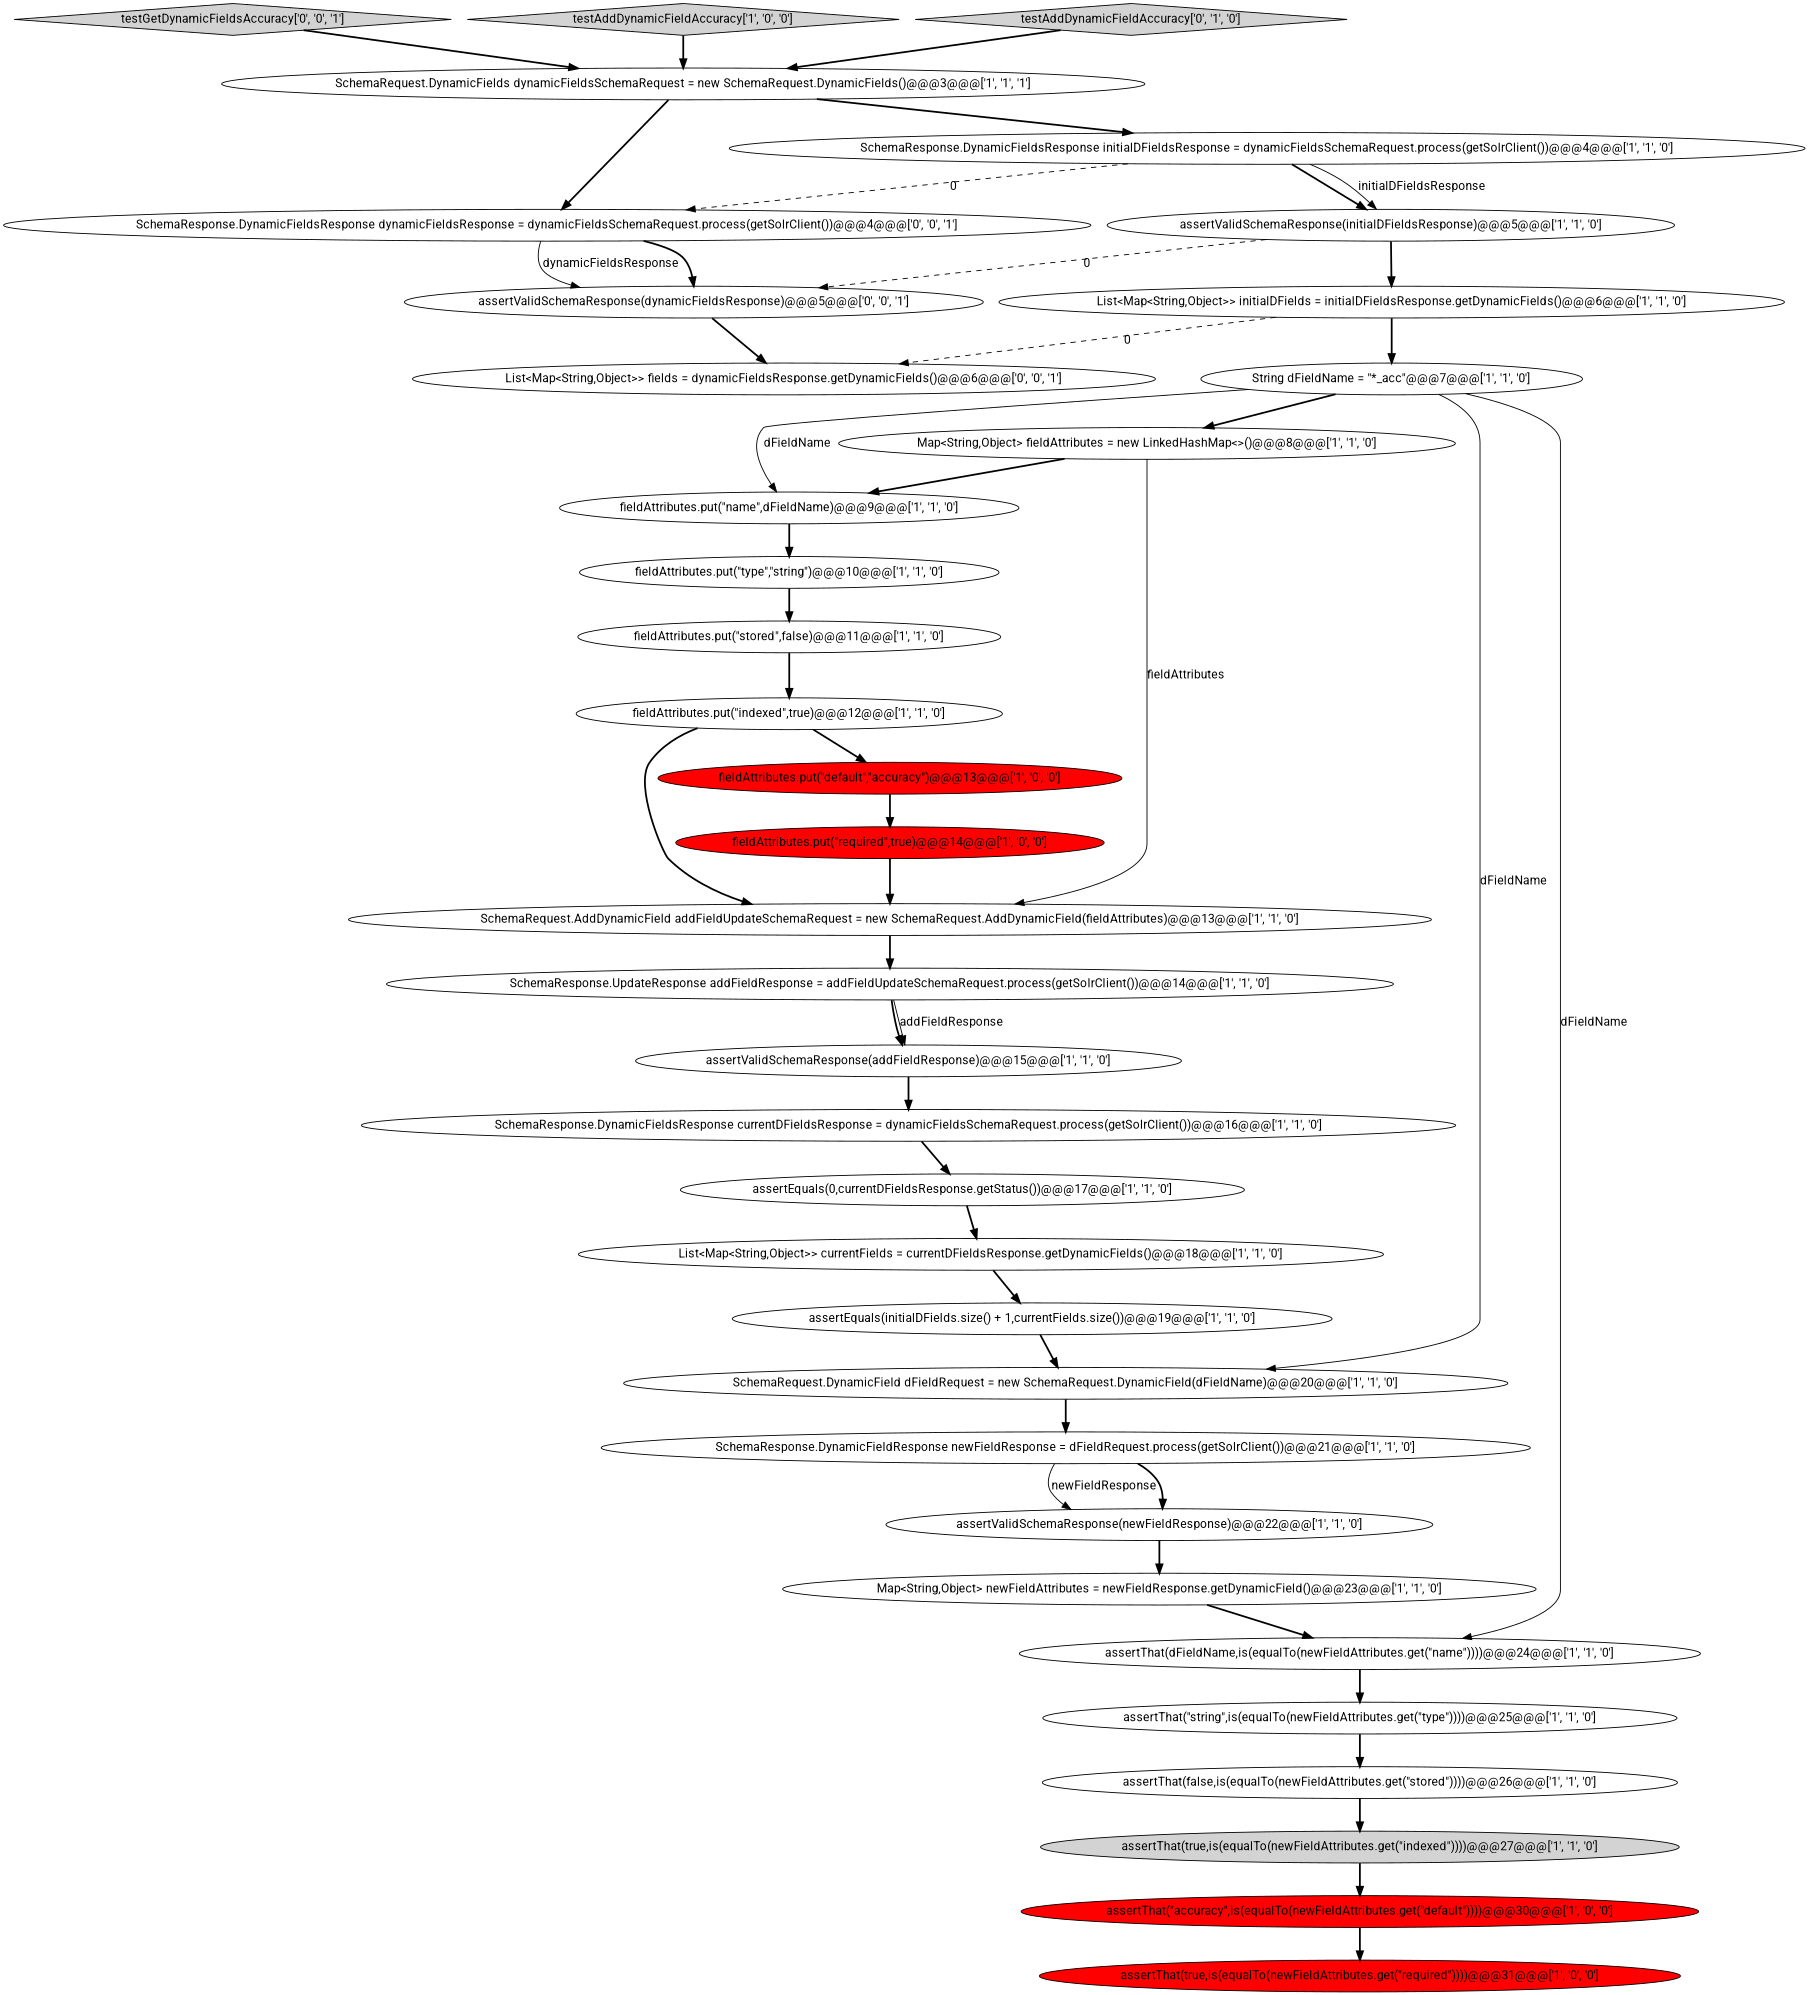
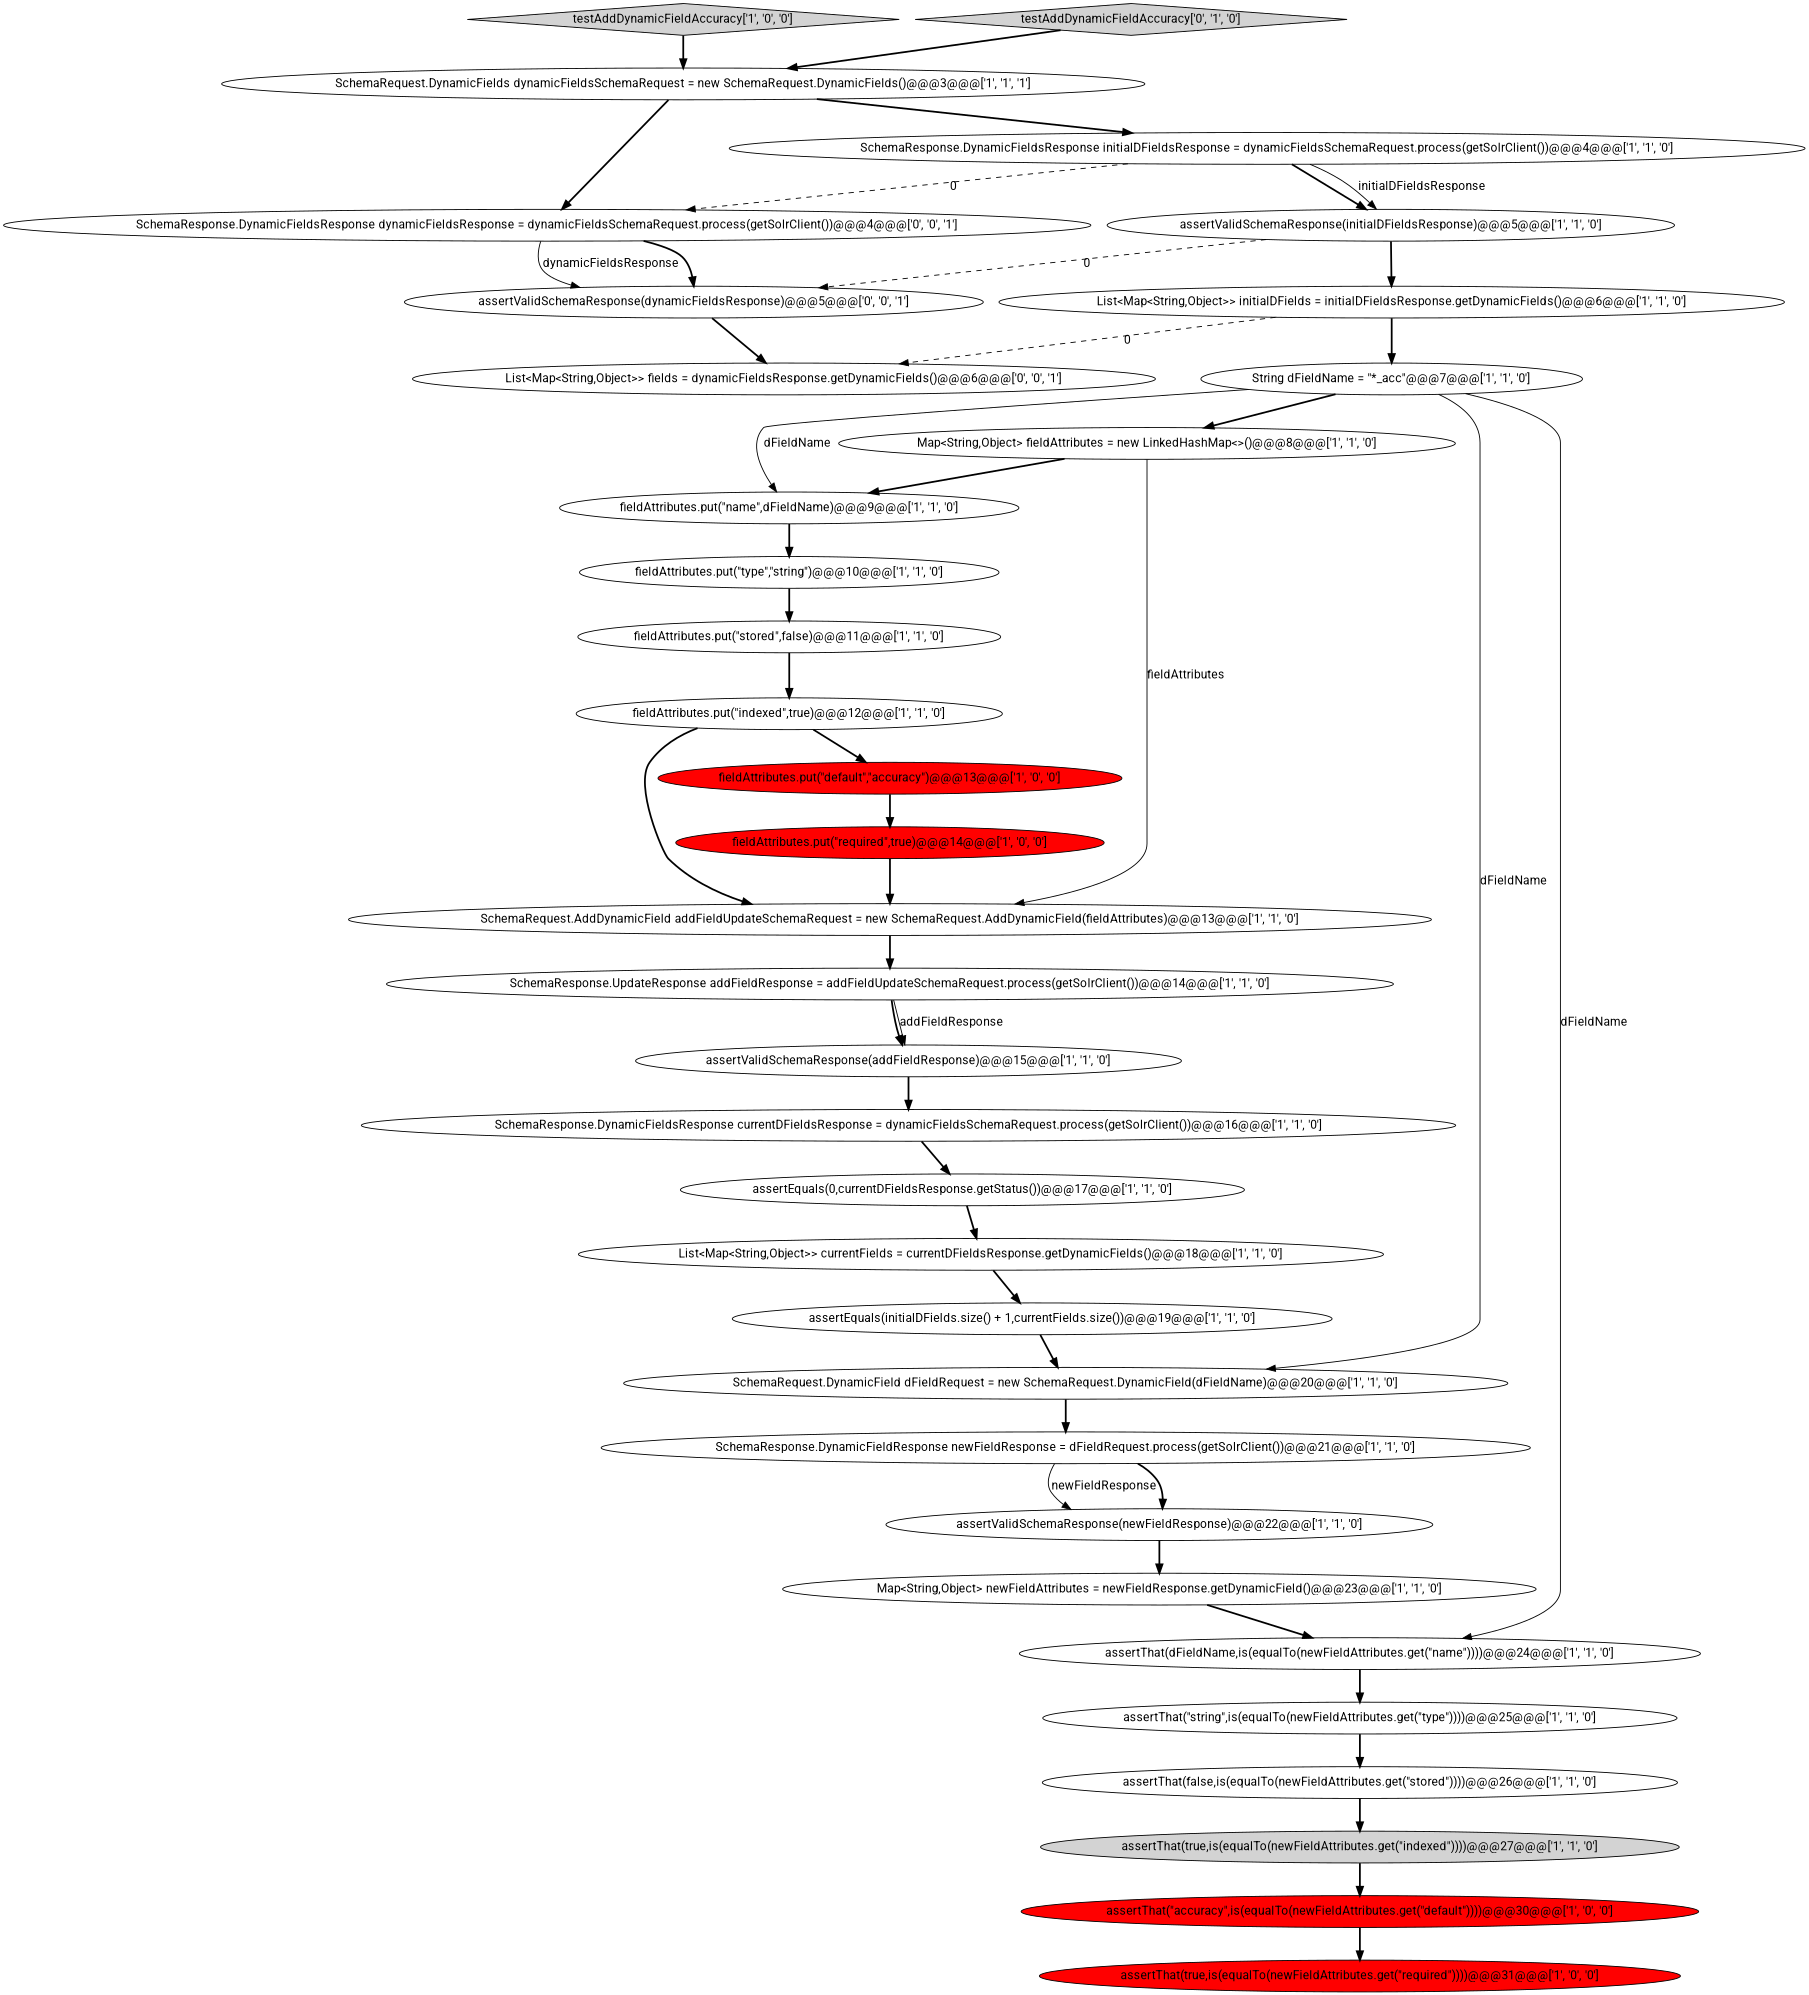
(233, 19) -> none
